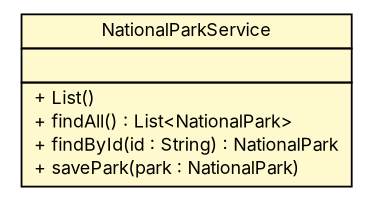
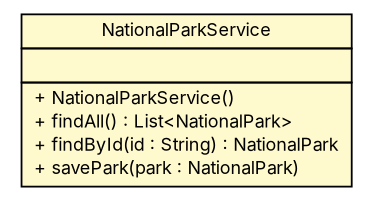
(65, 99) -> (135, 99)
